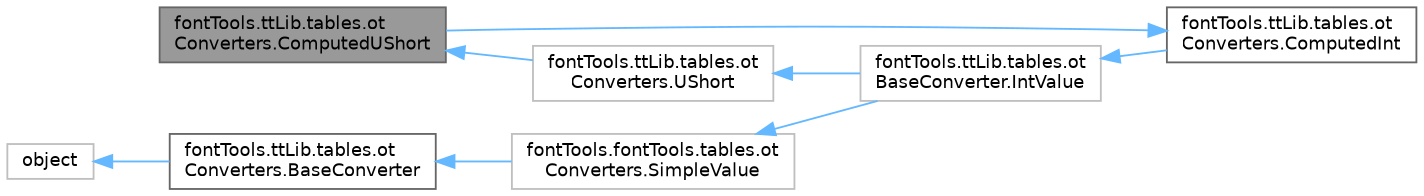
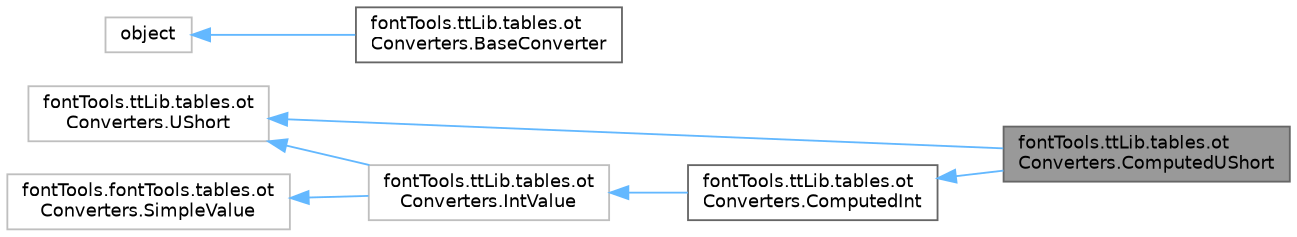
(499, 56) -> (645, 134)
(981, 73) -> (489, 193)
(483, 161) -> none
